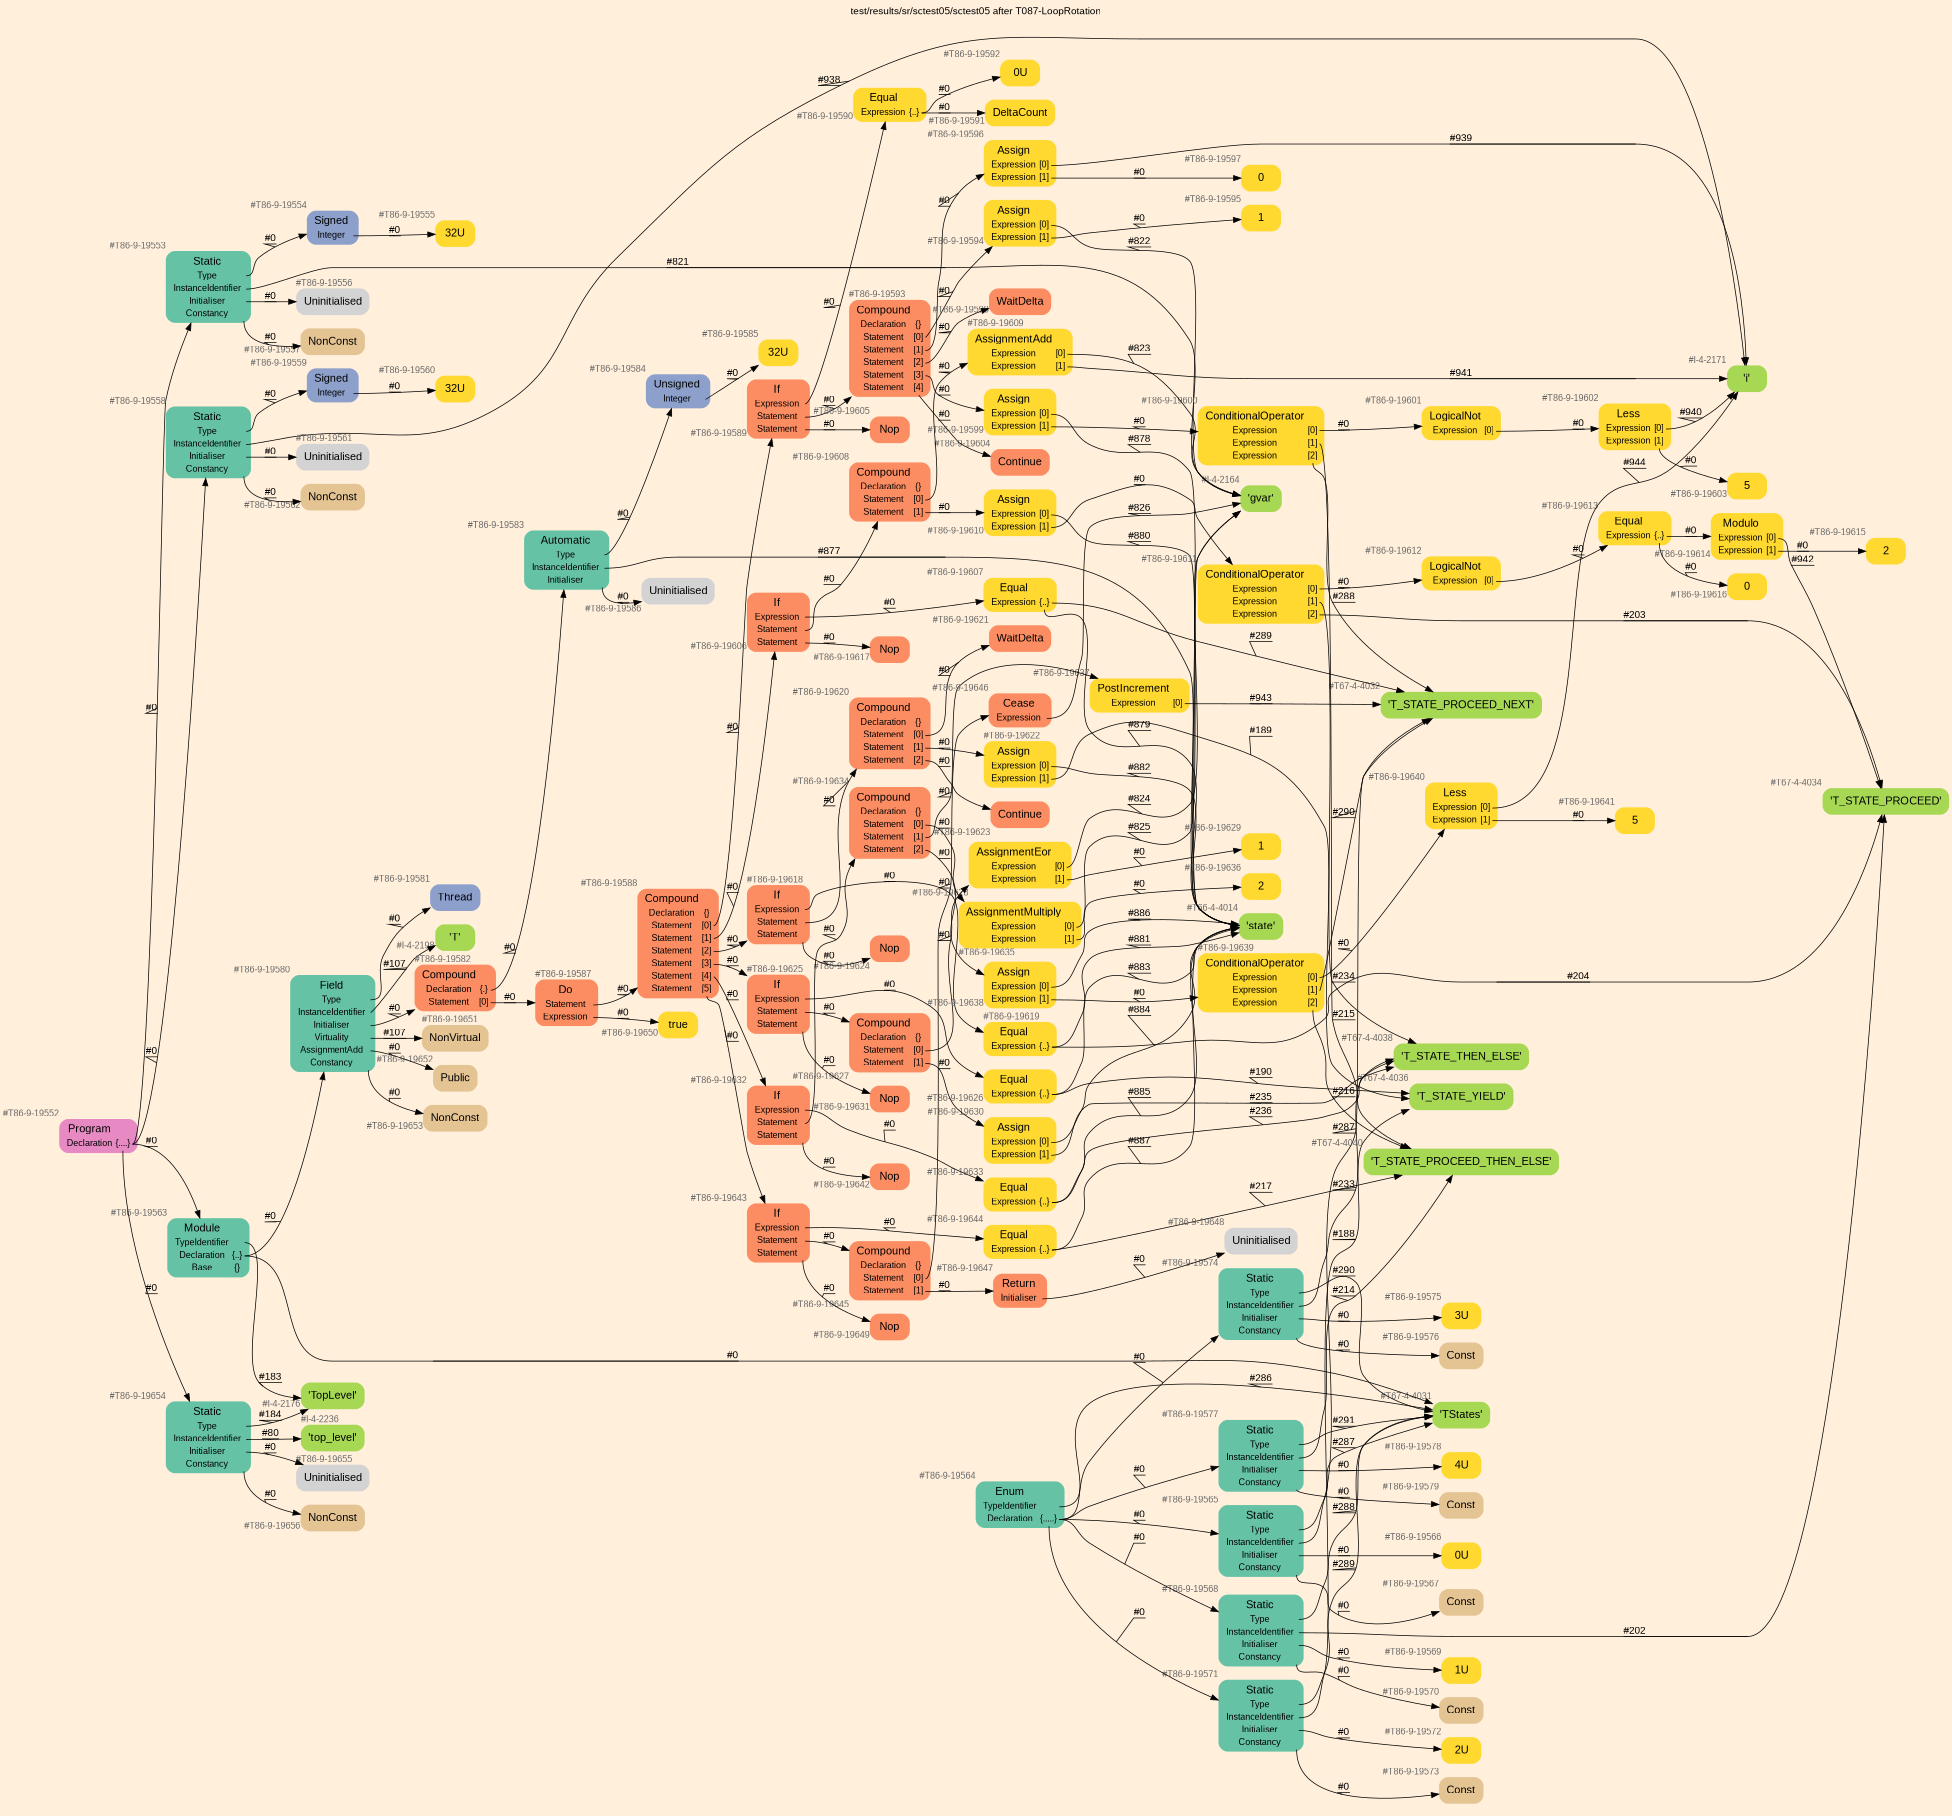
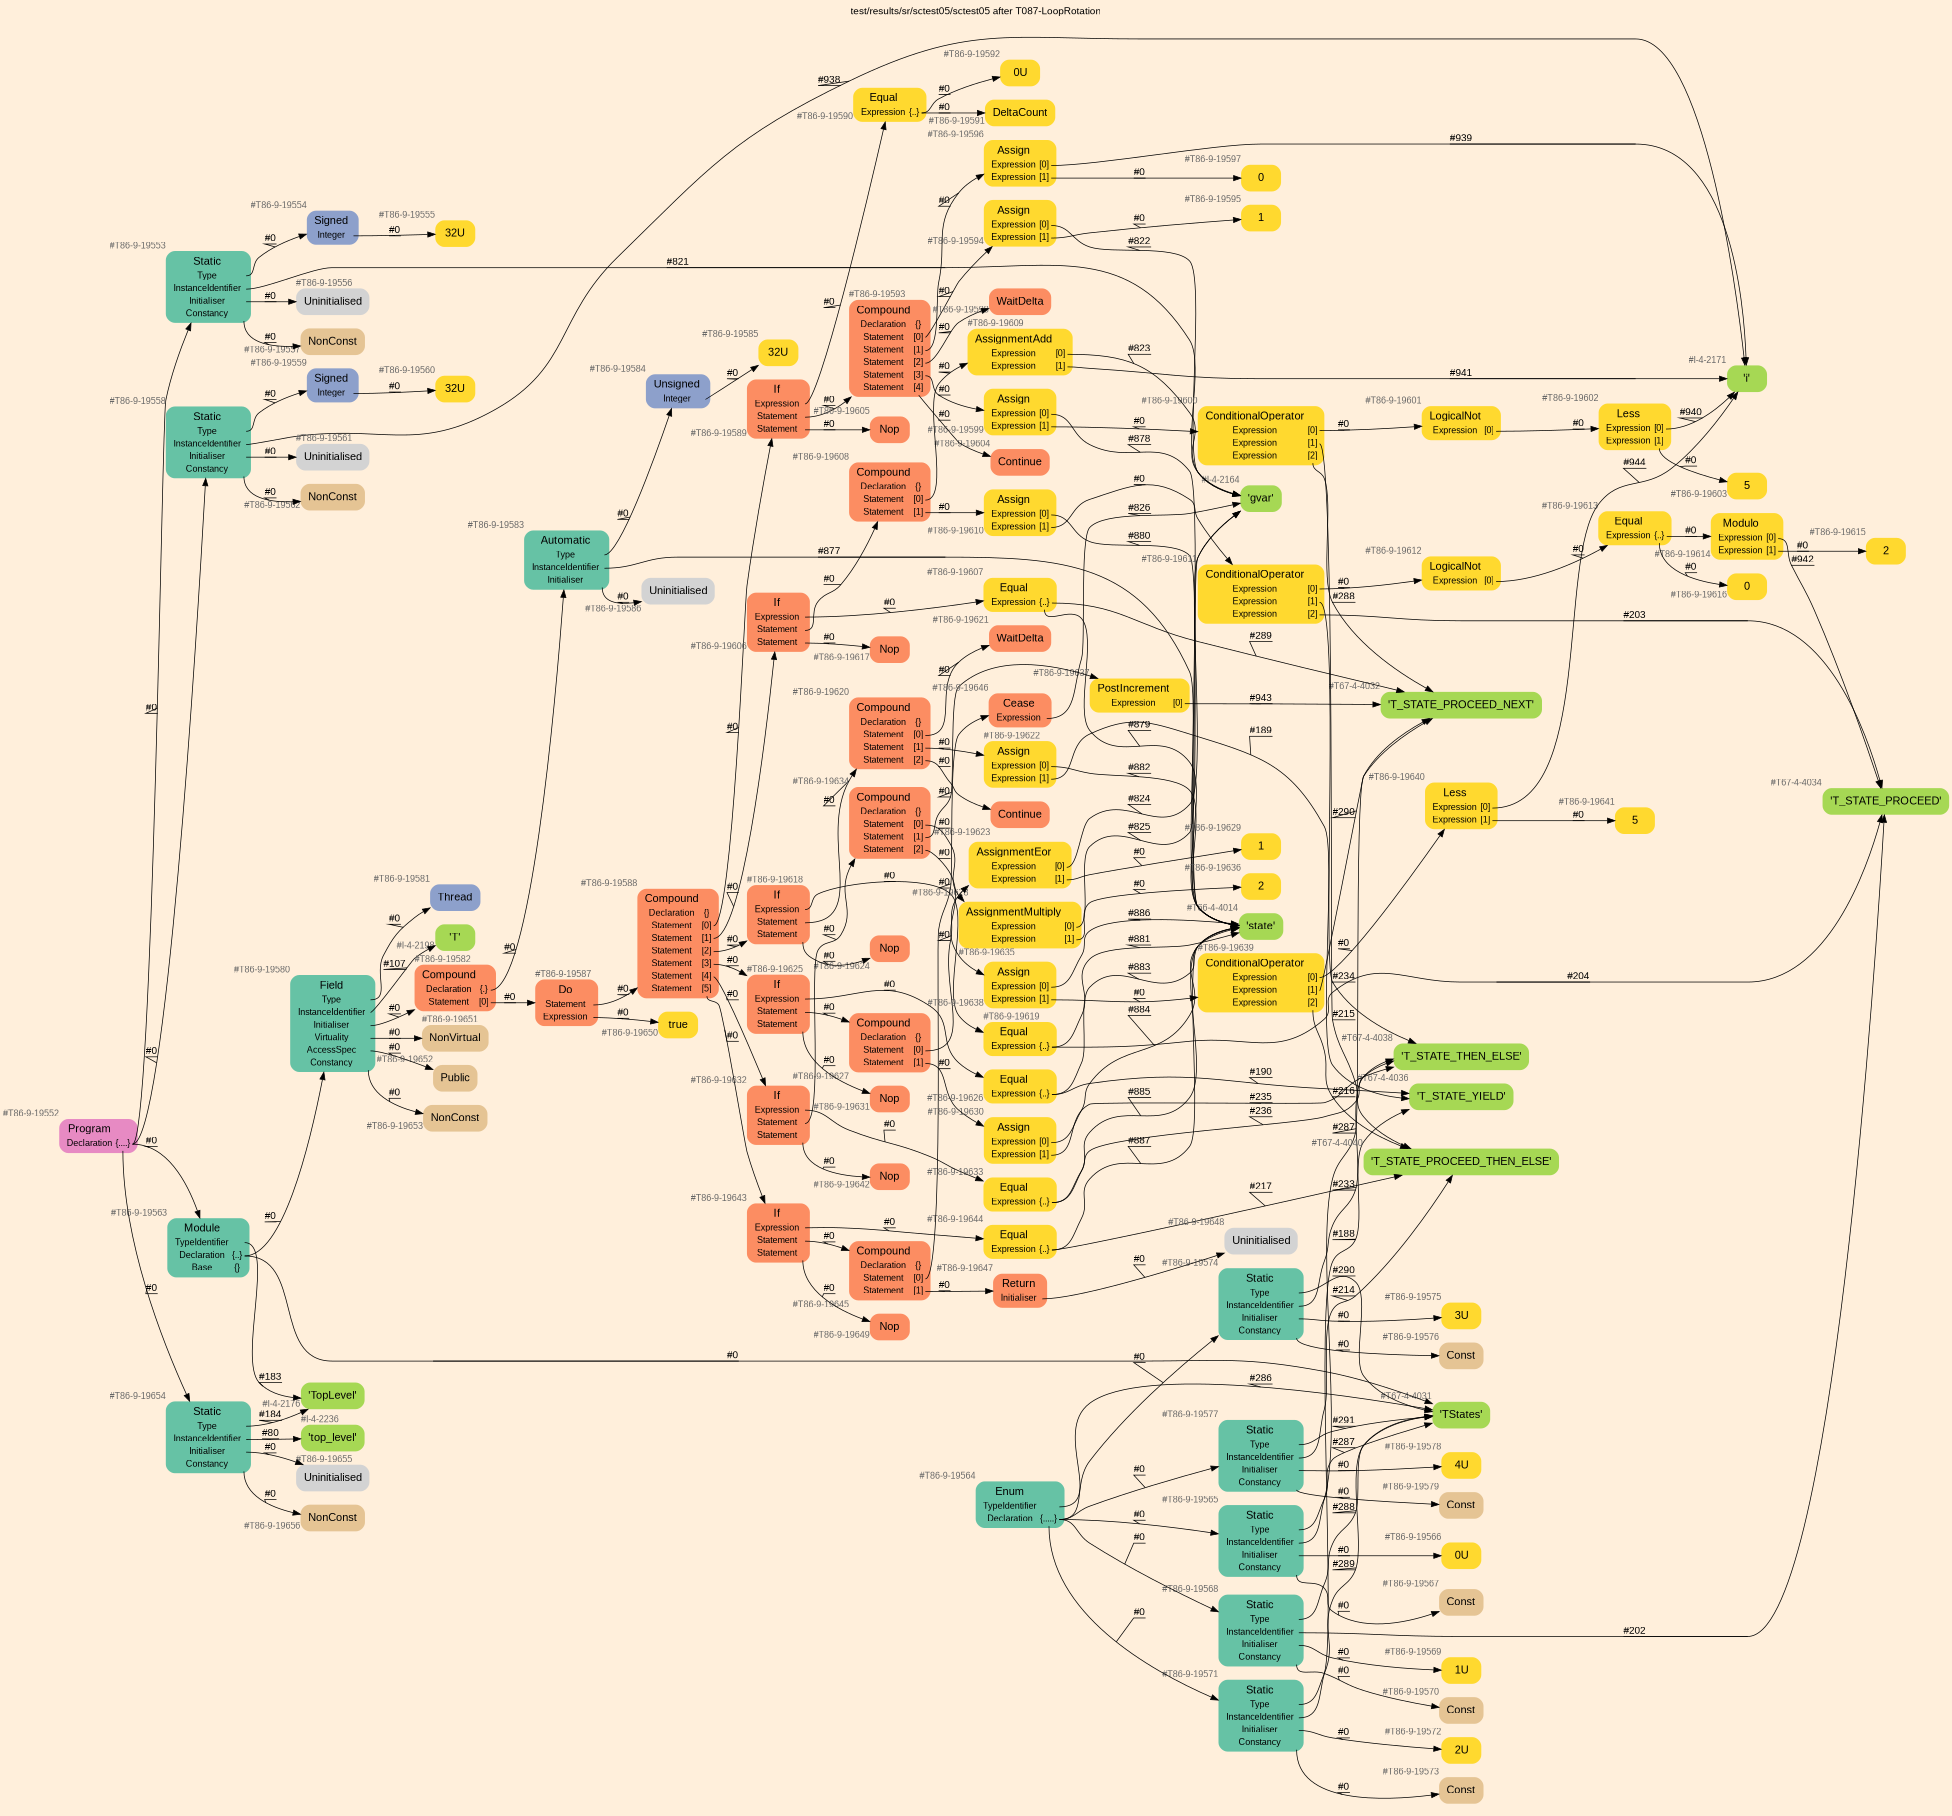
(395, 1033) -> (395, 1033)
(332, 1050) -> (332, 1050)
